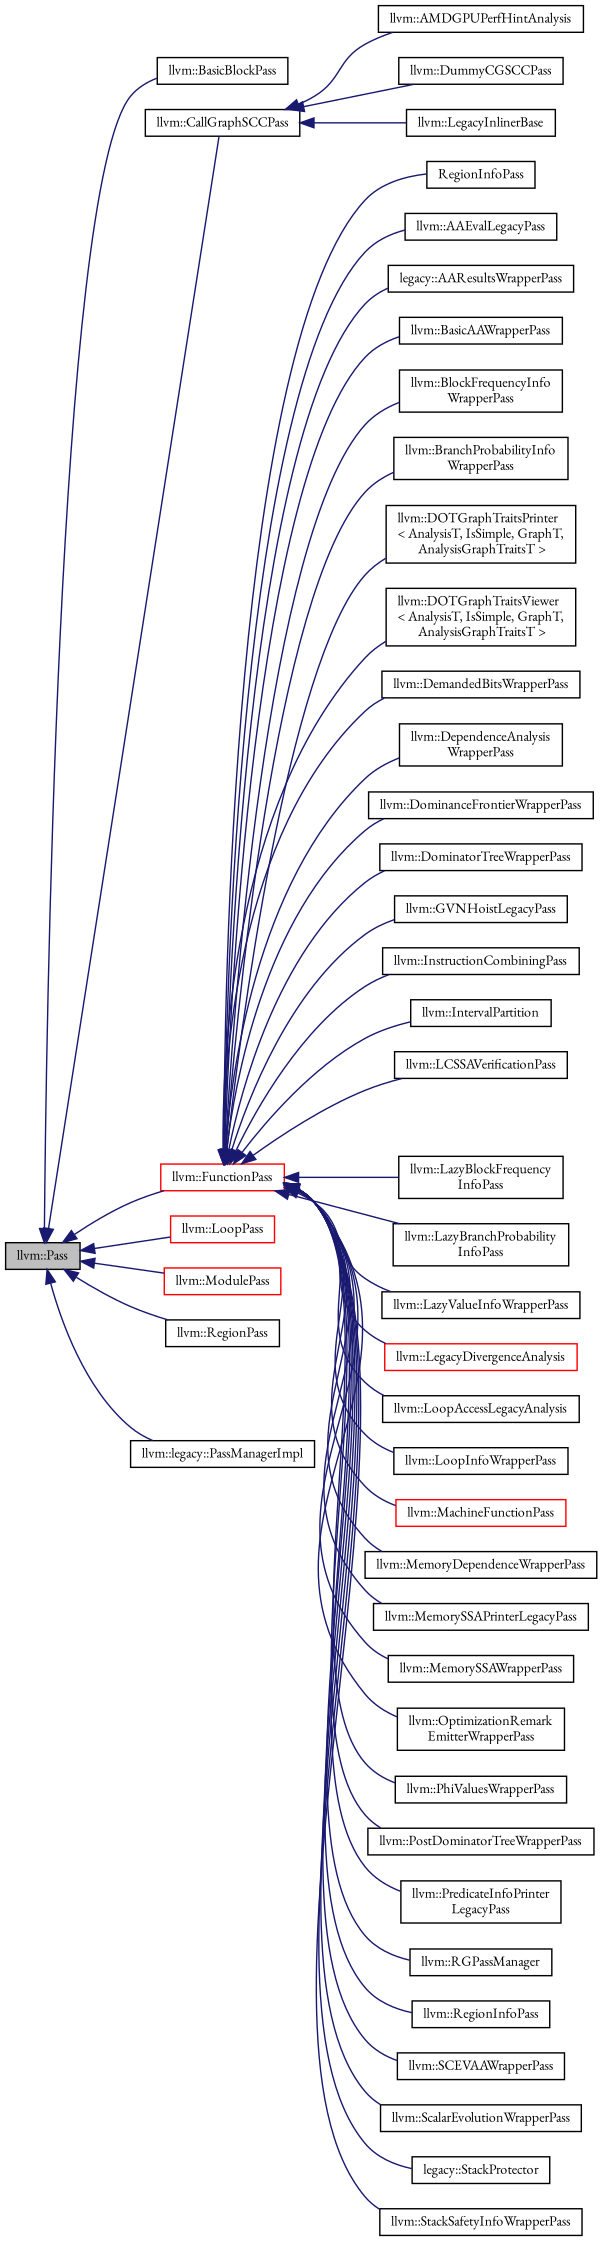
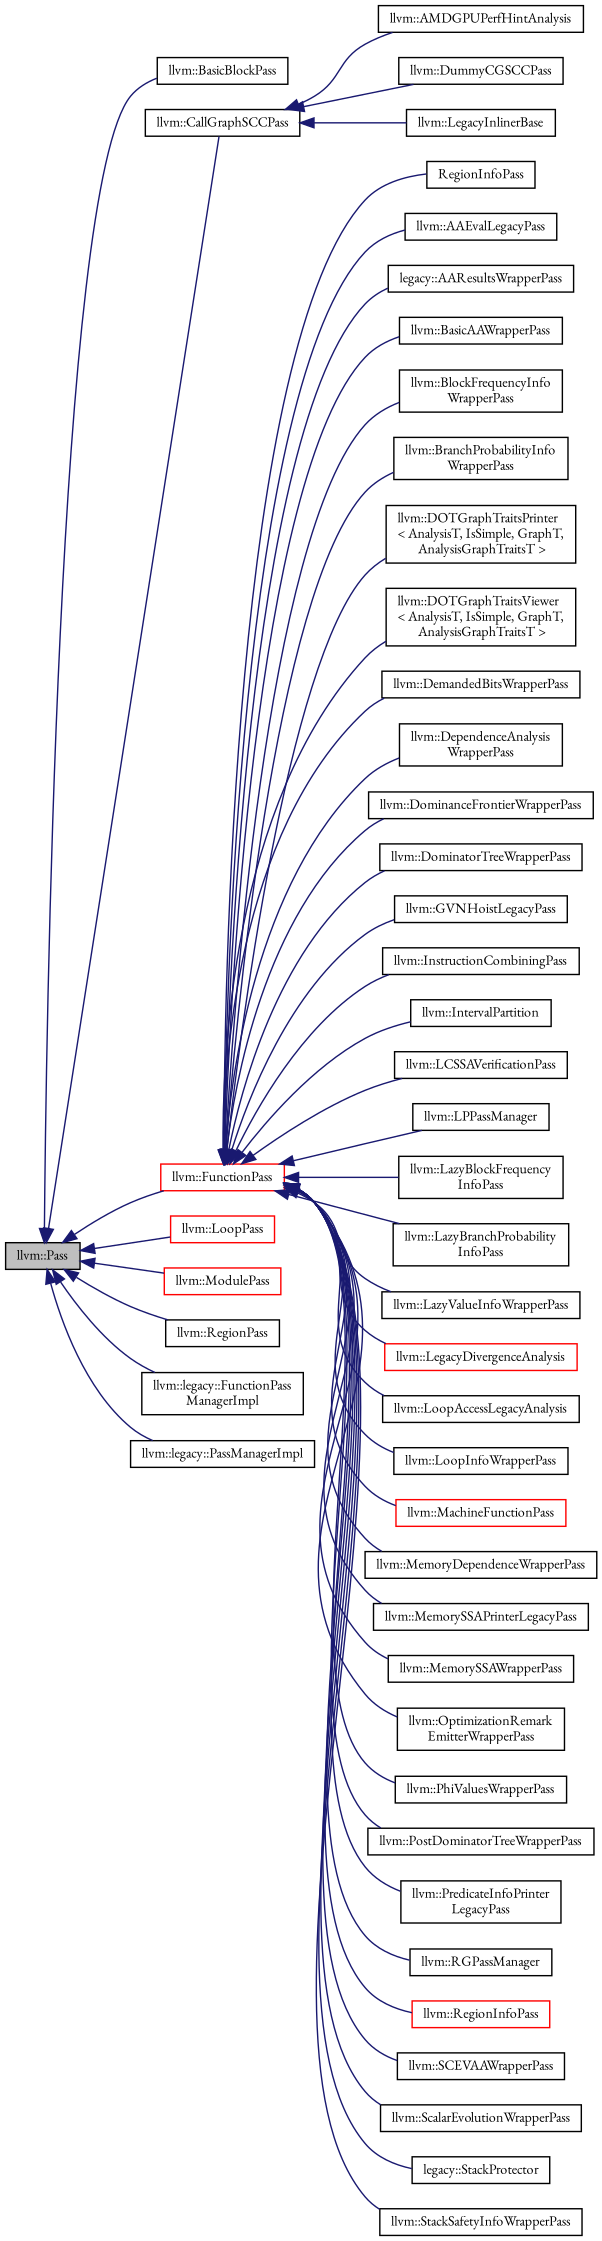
none -> (481, 1117)
none -> (223, 1394)
(481, 2014) -> (481, 2014)
